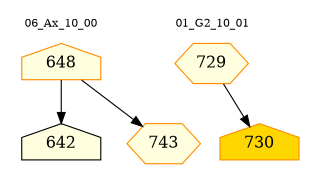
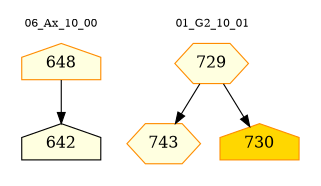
(102, 96) -> (191, 99)
